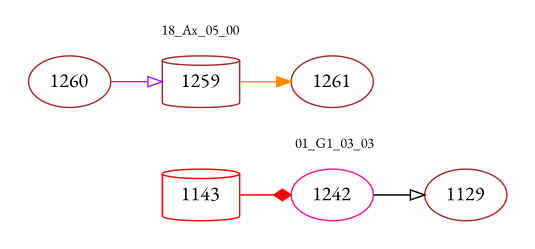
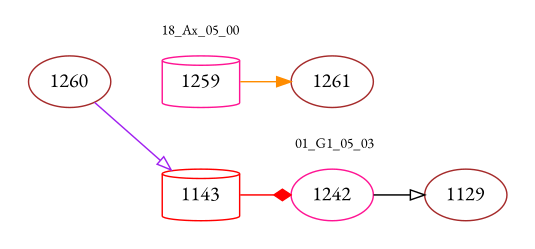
(129, 82) -> (128, 131)
(201, 82) -> (201, 82)
(335, 144) -> (335, 144)
